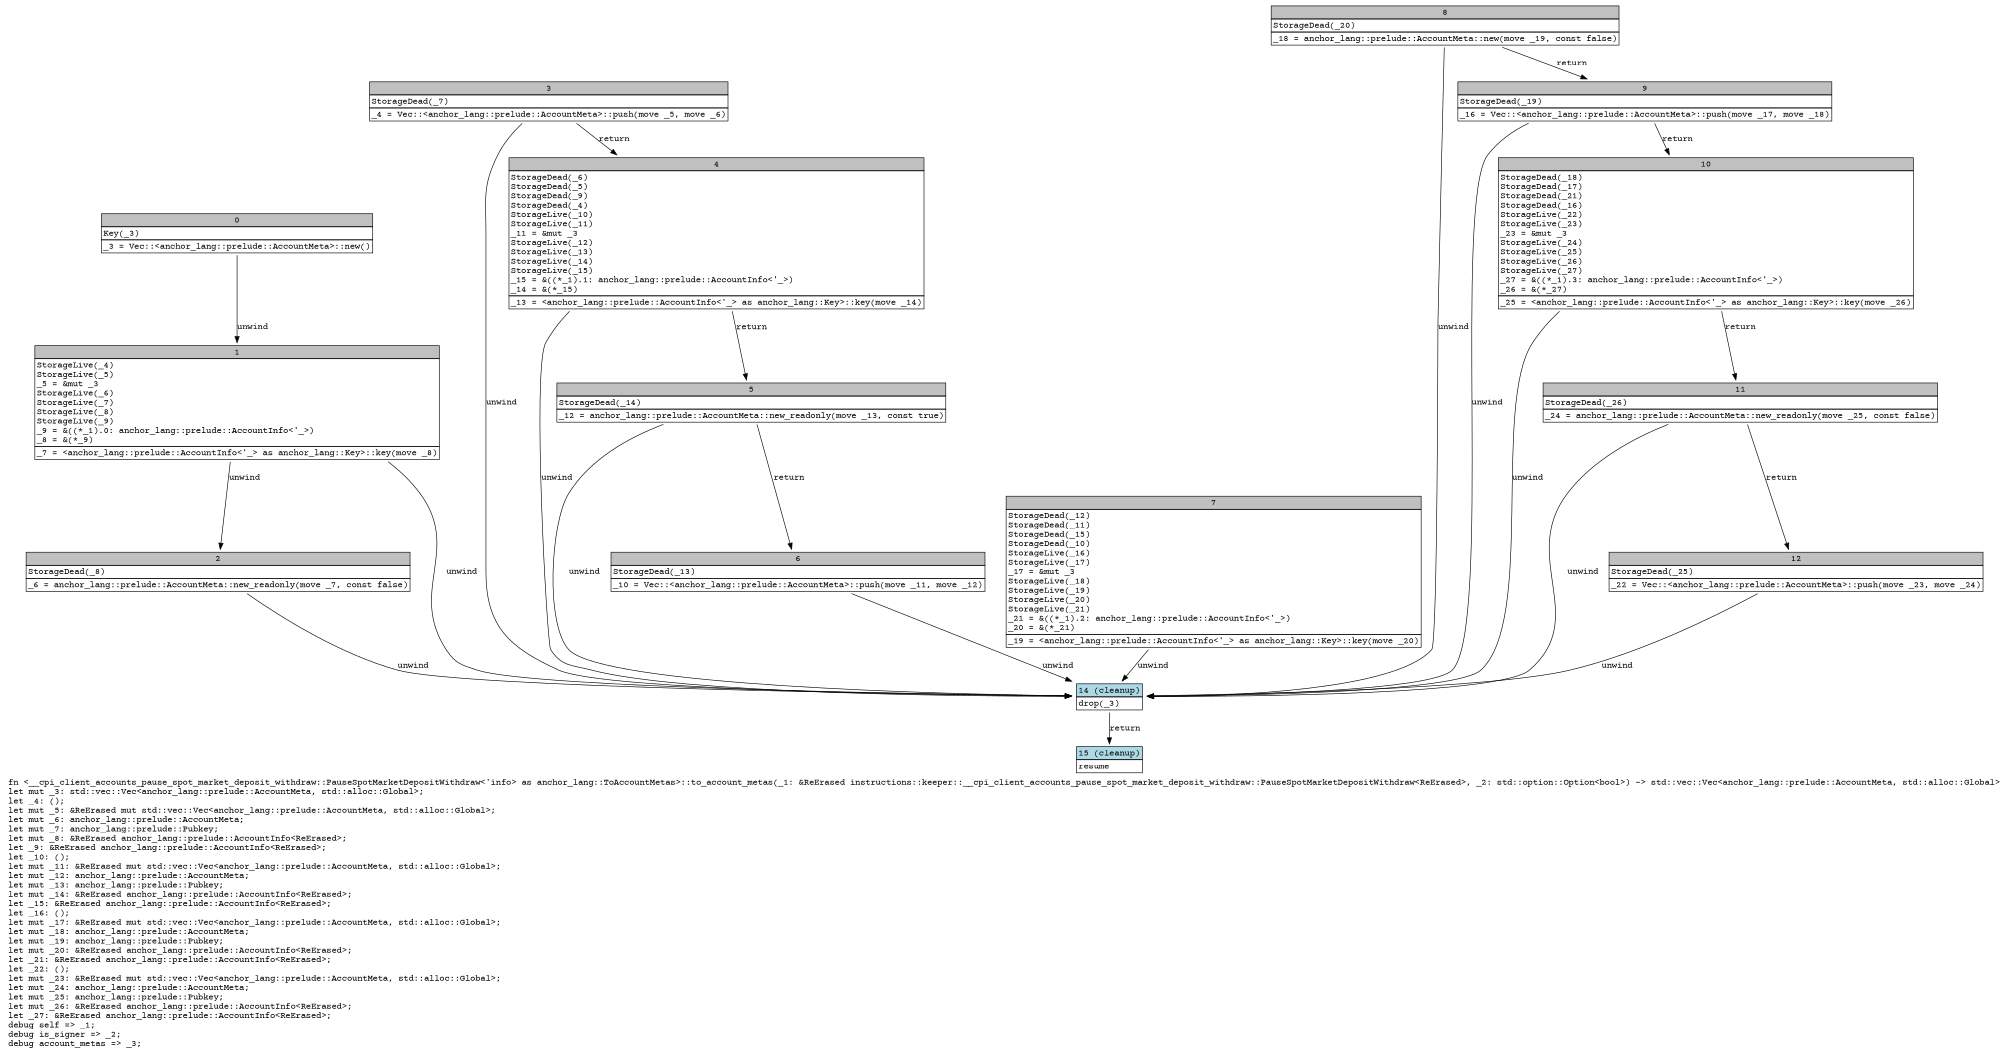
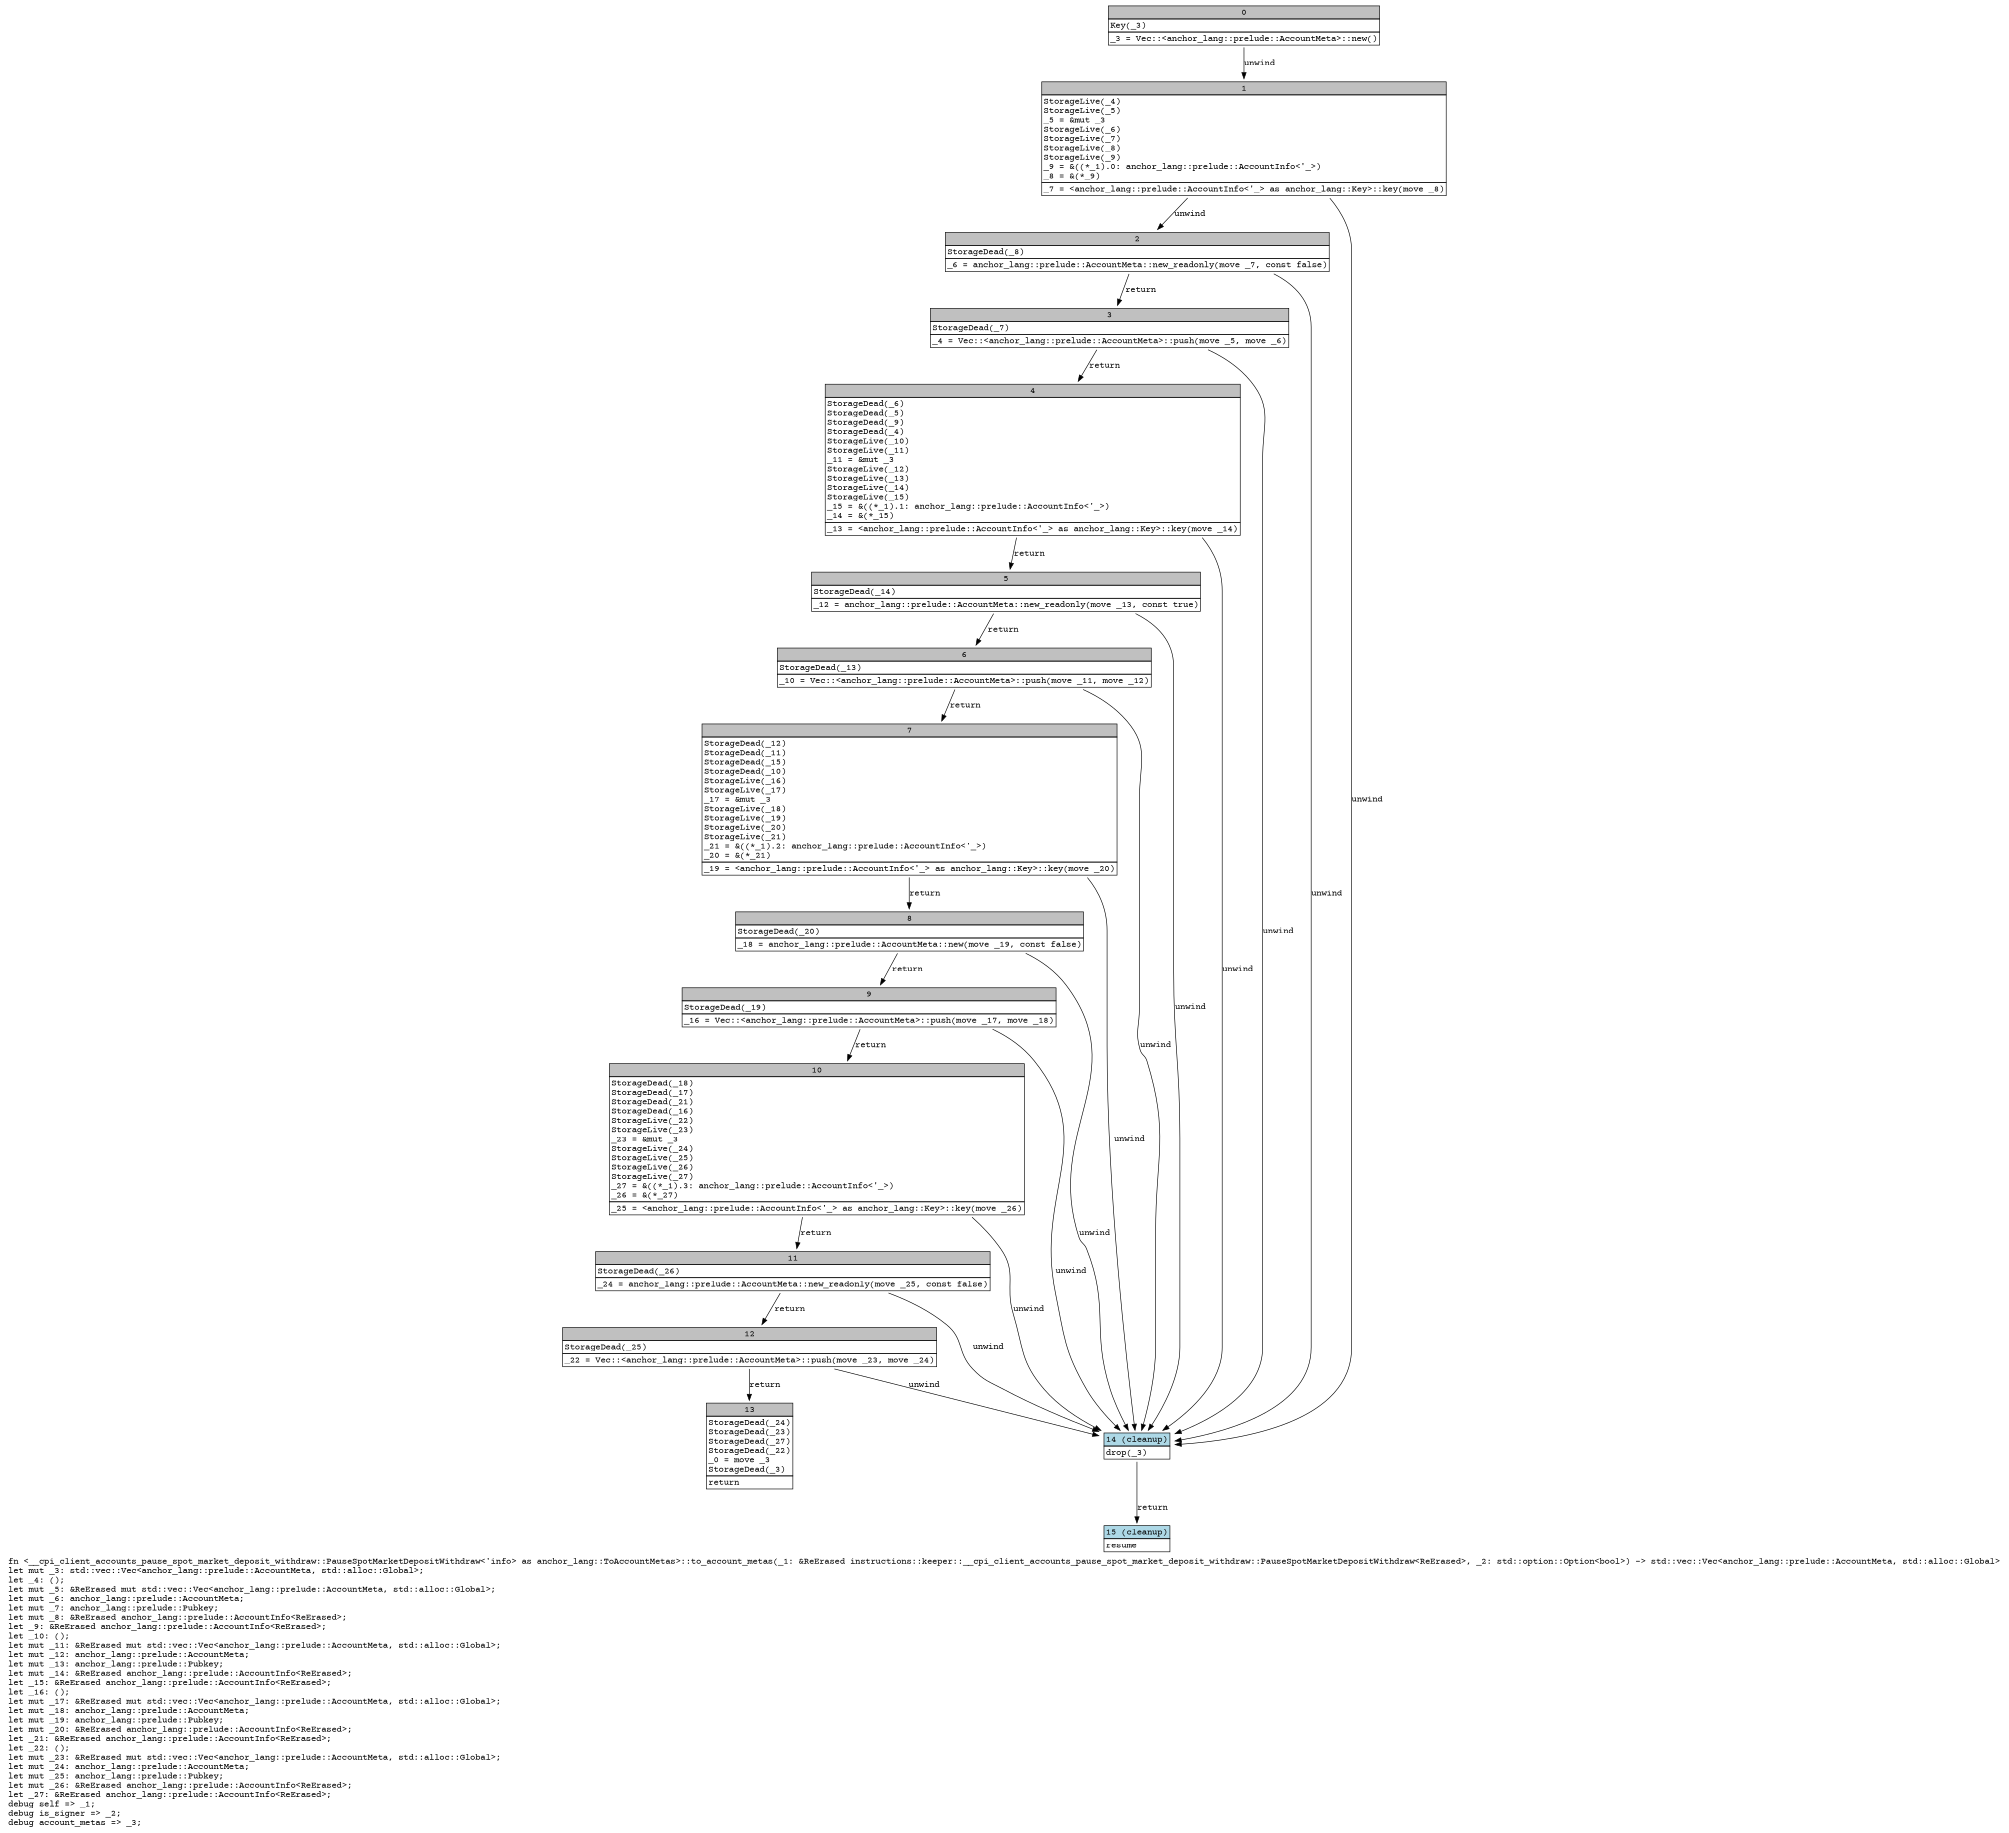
none -> (1124, 287)
none -> (950, 702)
none -> (909, 890)
none -> (749, 1446)
